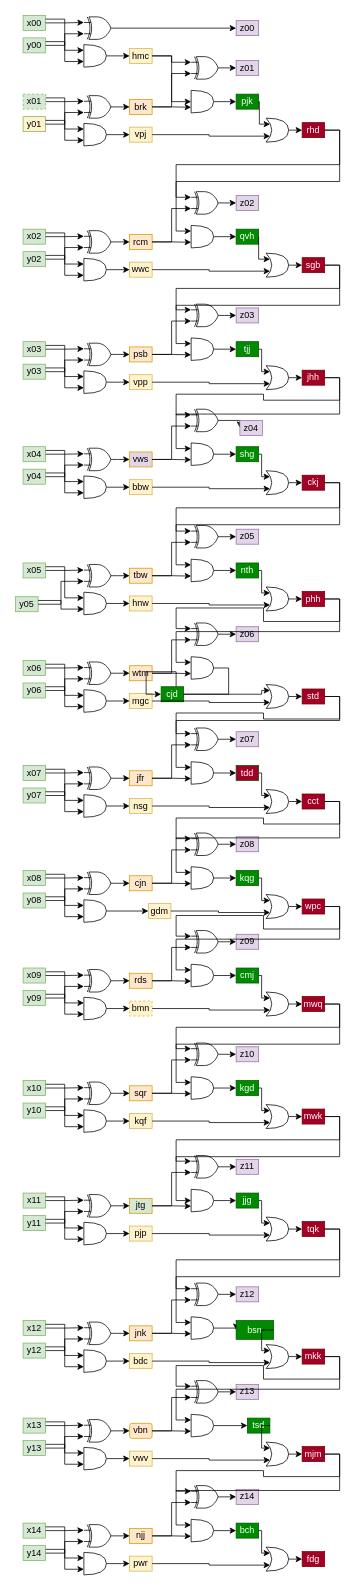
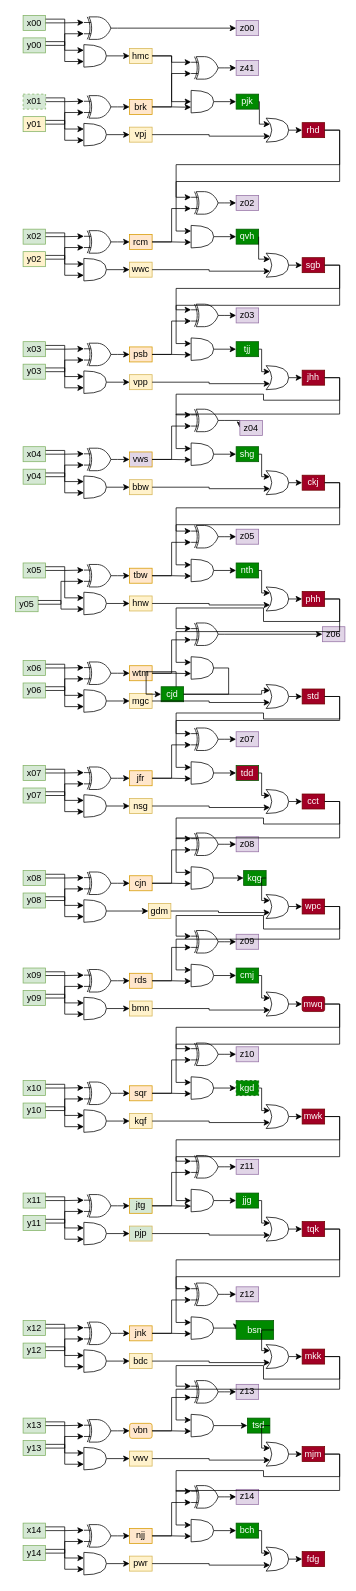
(247, 68) -> (247, 68)
(34, 259) -> (34, 259)
(247, 634) -> (333, 634)
(247, 878) -> (255, 878)
(313, 1004) -> (313, 1004)
(141, 1008) -> (141, 1008)
(247, 1088) -> (247, 1088)
(141, 1233) -> (141, 1233)
